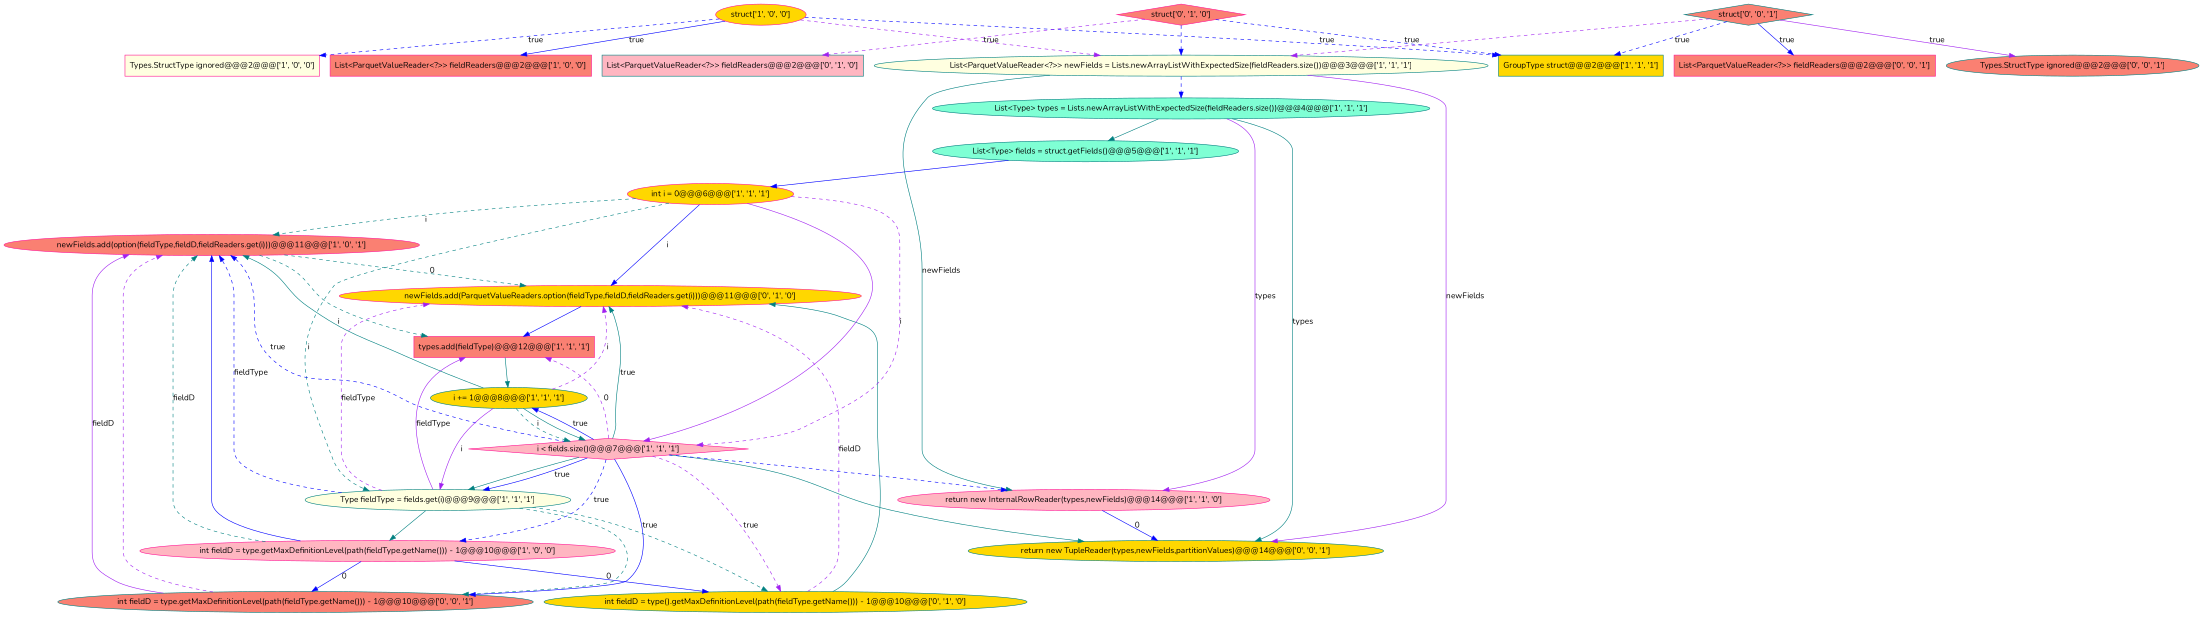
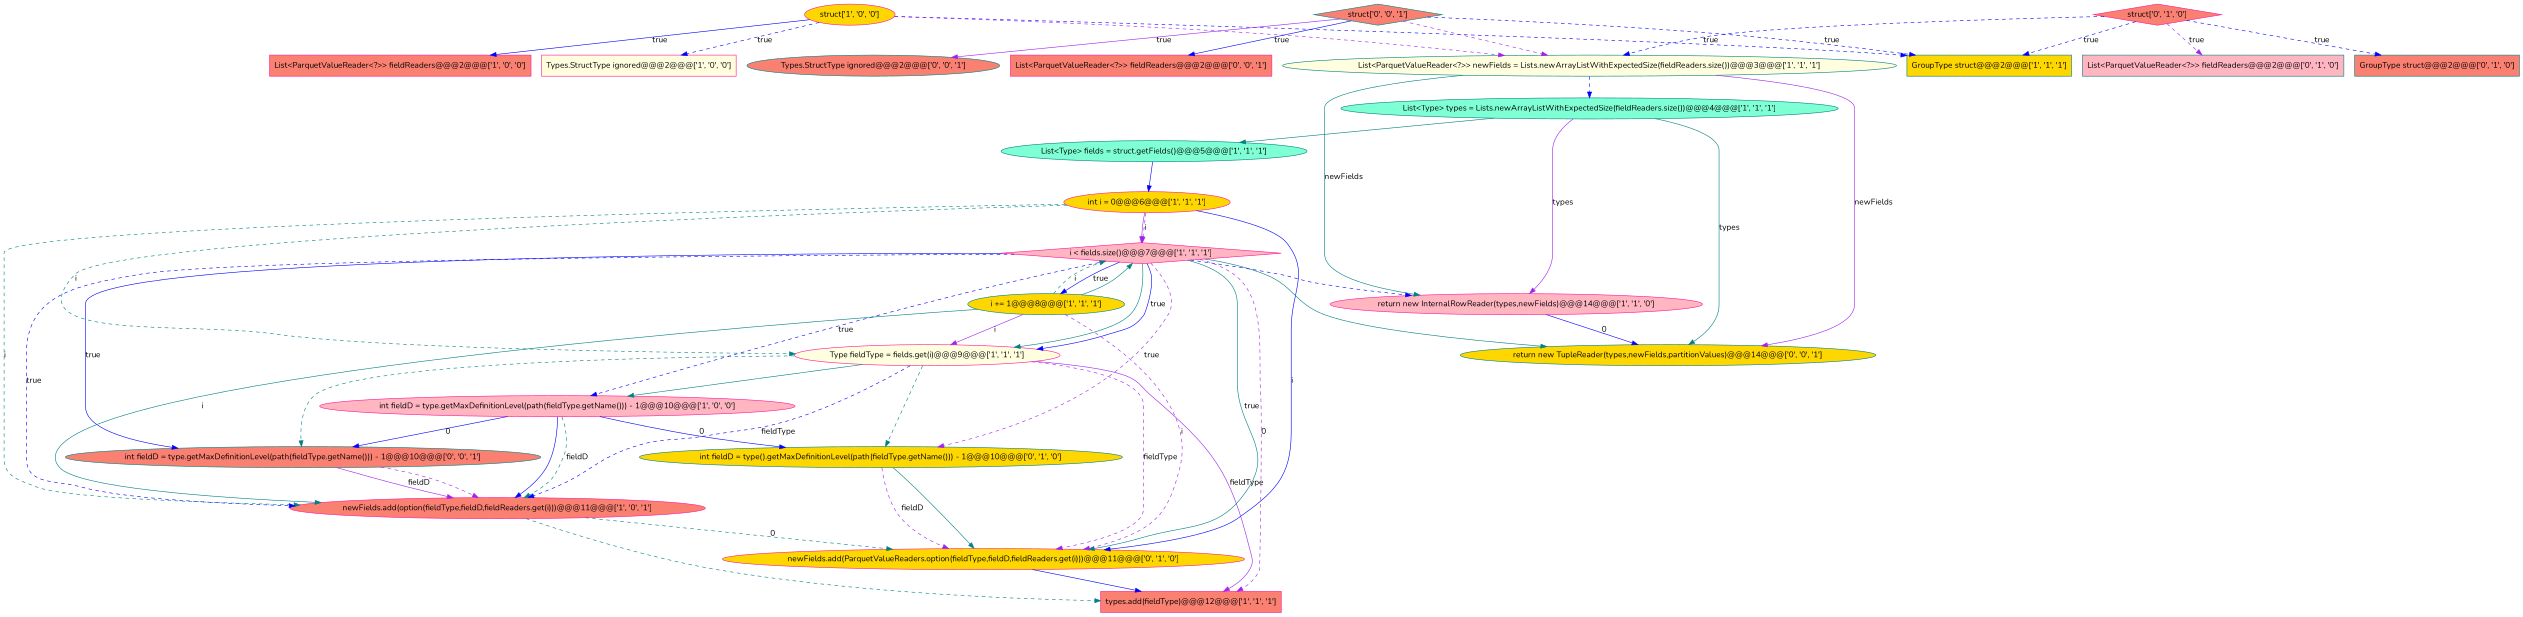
none -> (2437, 66)
(506, 370) -> none
(438, 500) -> (927, 355)
